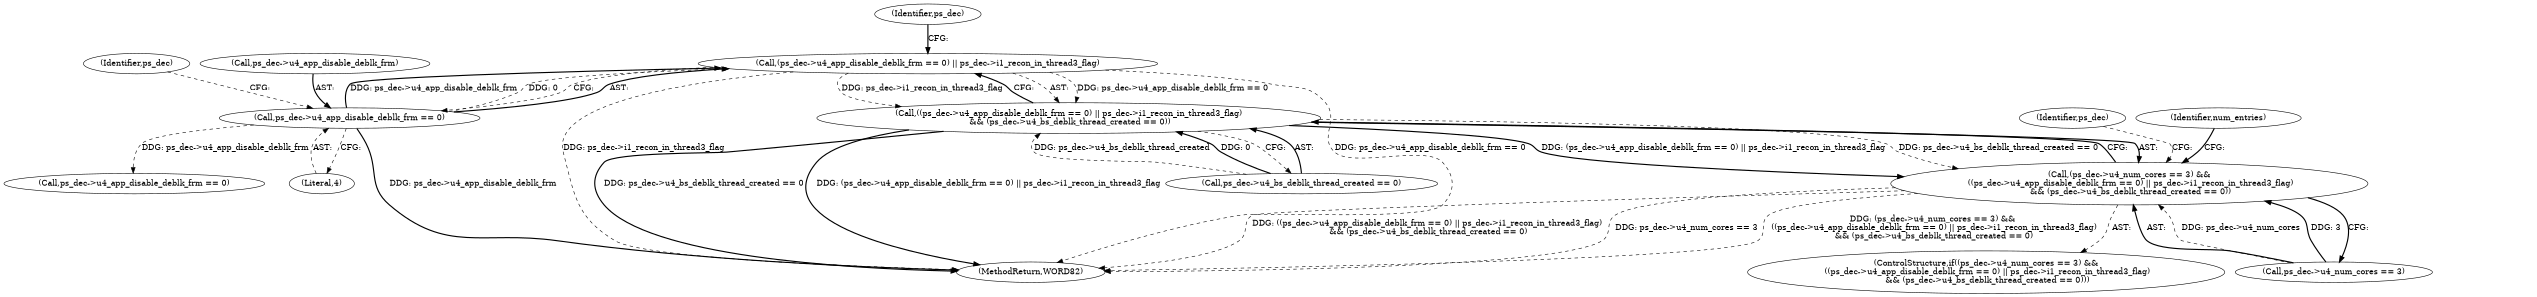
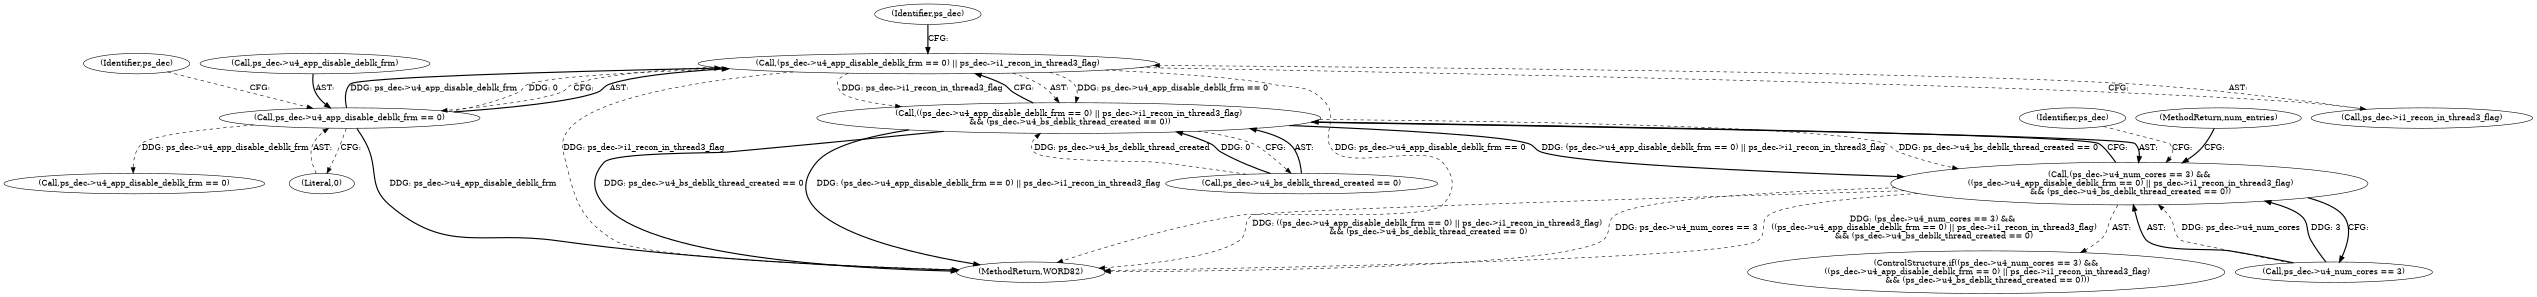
(2219, 118) -> (2219, 118)
none -> (2422, 118)
(322, 184) -> (322, 184)
